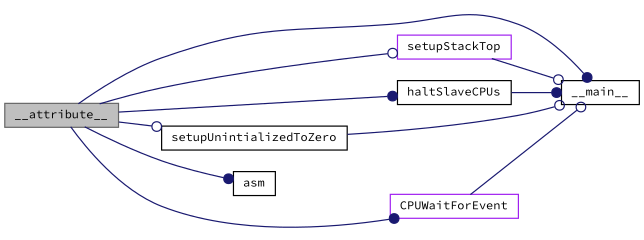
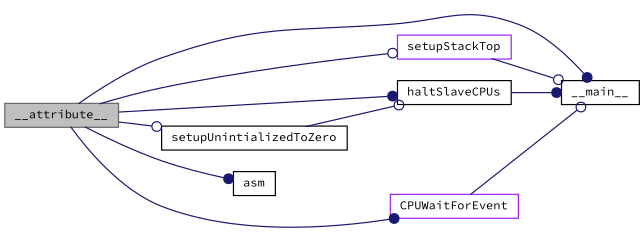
(452, 125) -> (350, 116)
